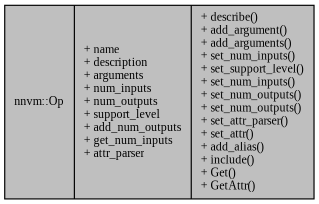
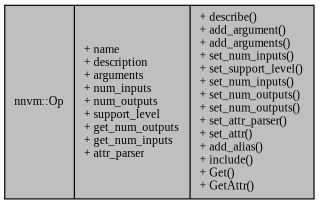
(133, 128) -> (132, 128)
